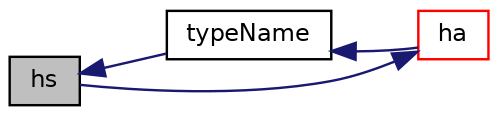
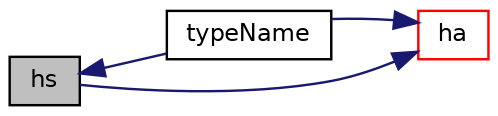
(383, 51) -> (363, 19)
